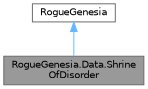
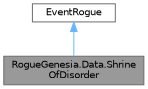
(74, 13) -> (74, 13)
